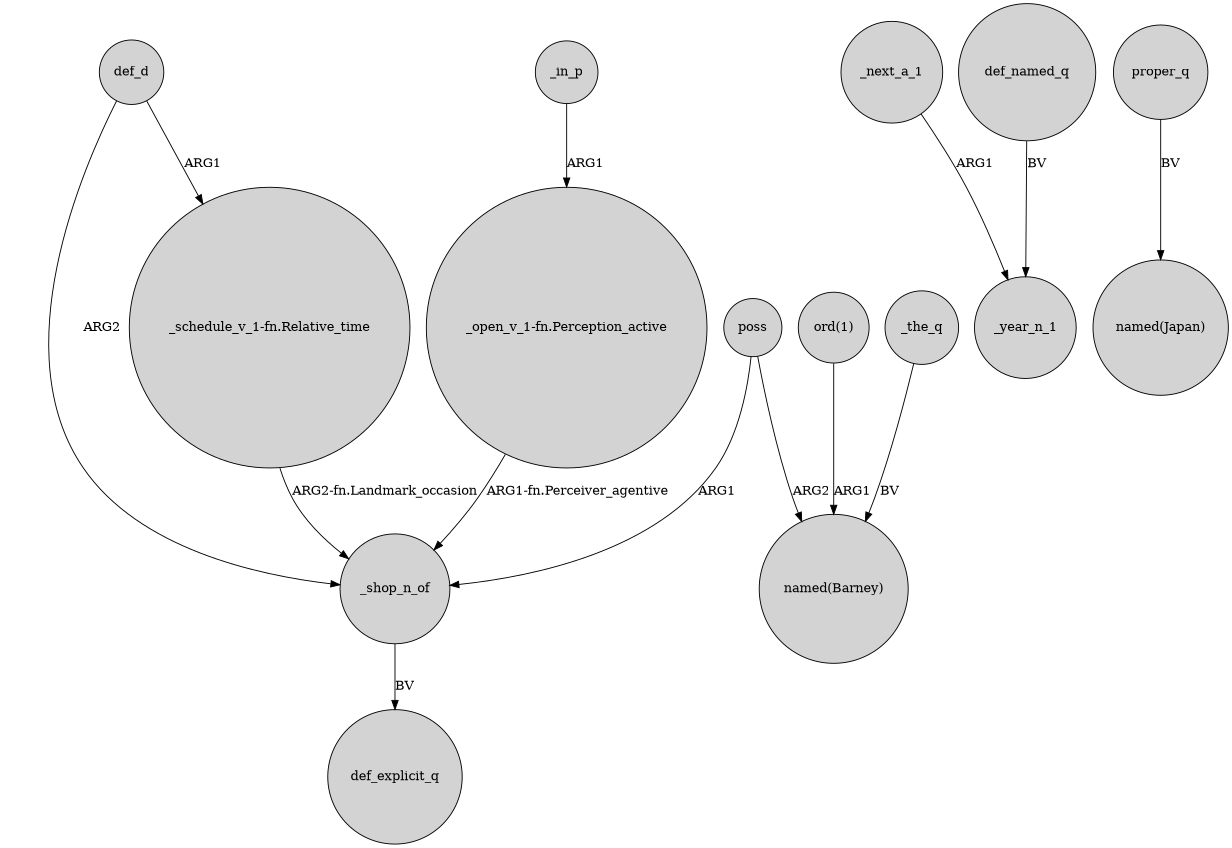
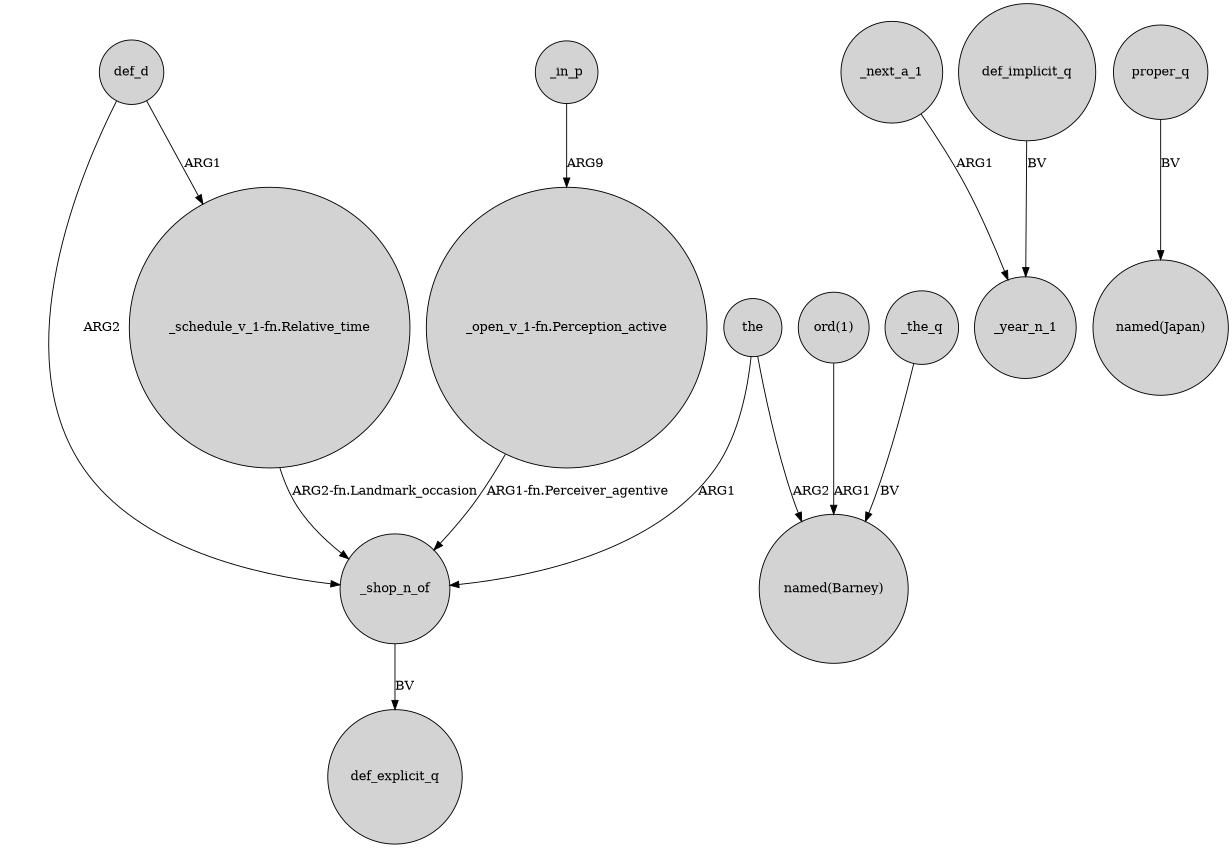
(1027, 72) -> (1027, 72)
(585, 164) -> (585, 164)
(753, 328) -> (753, 328)
